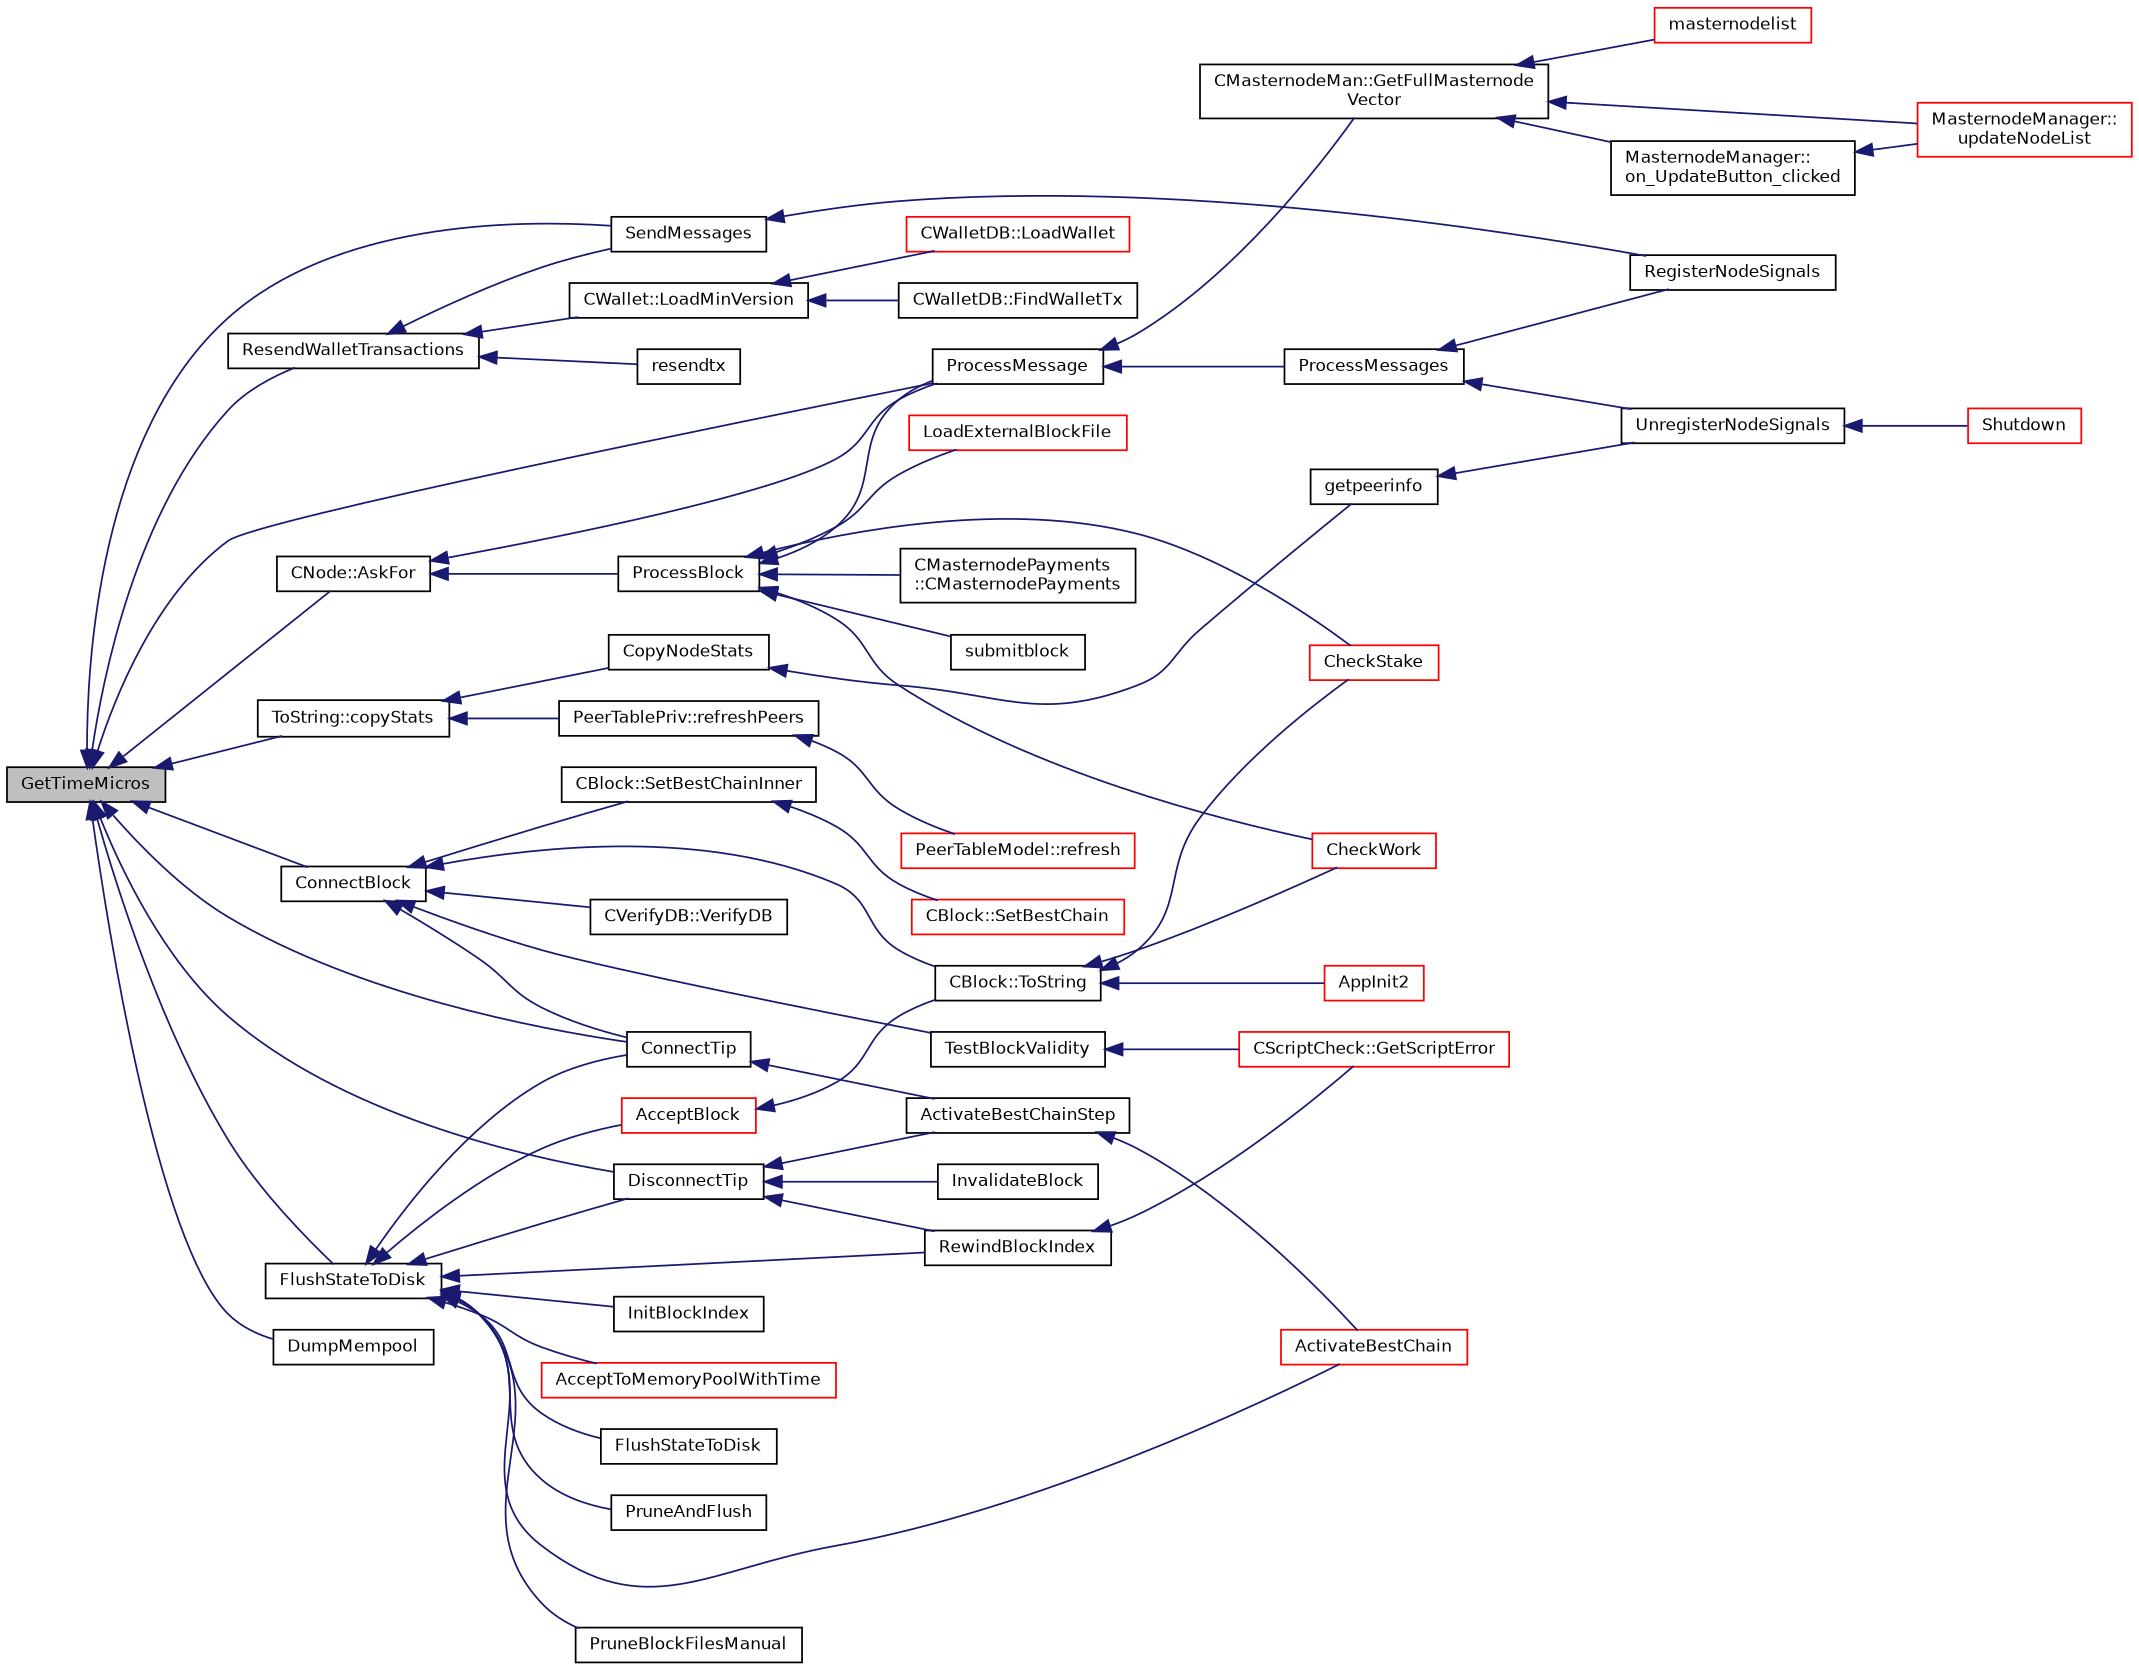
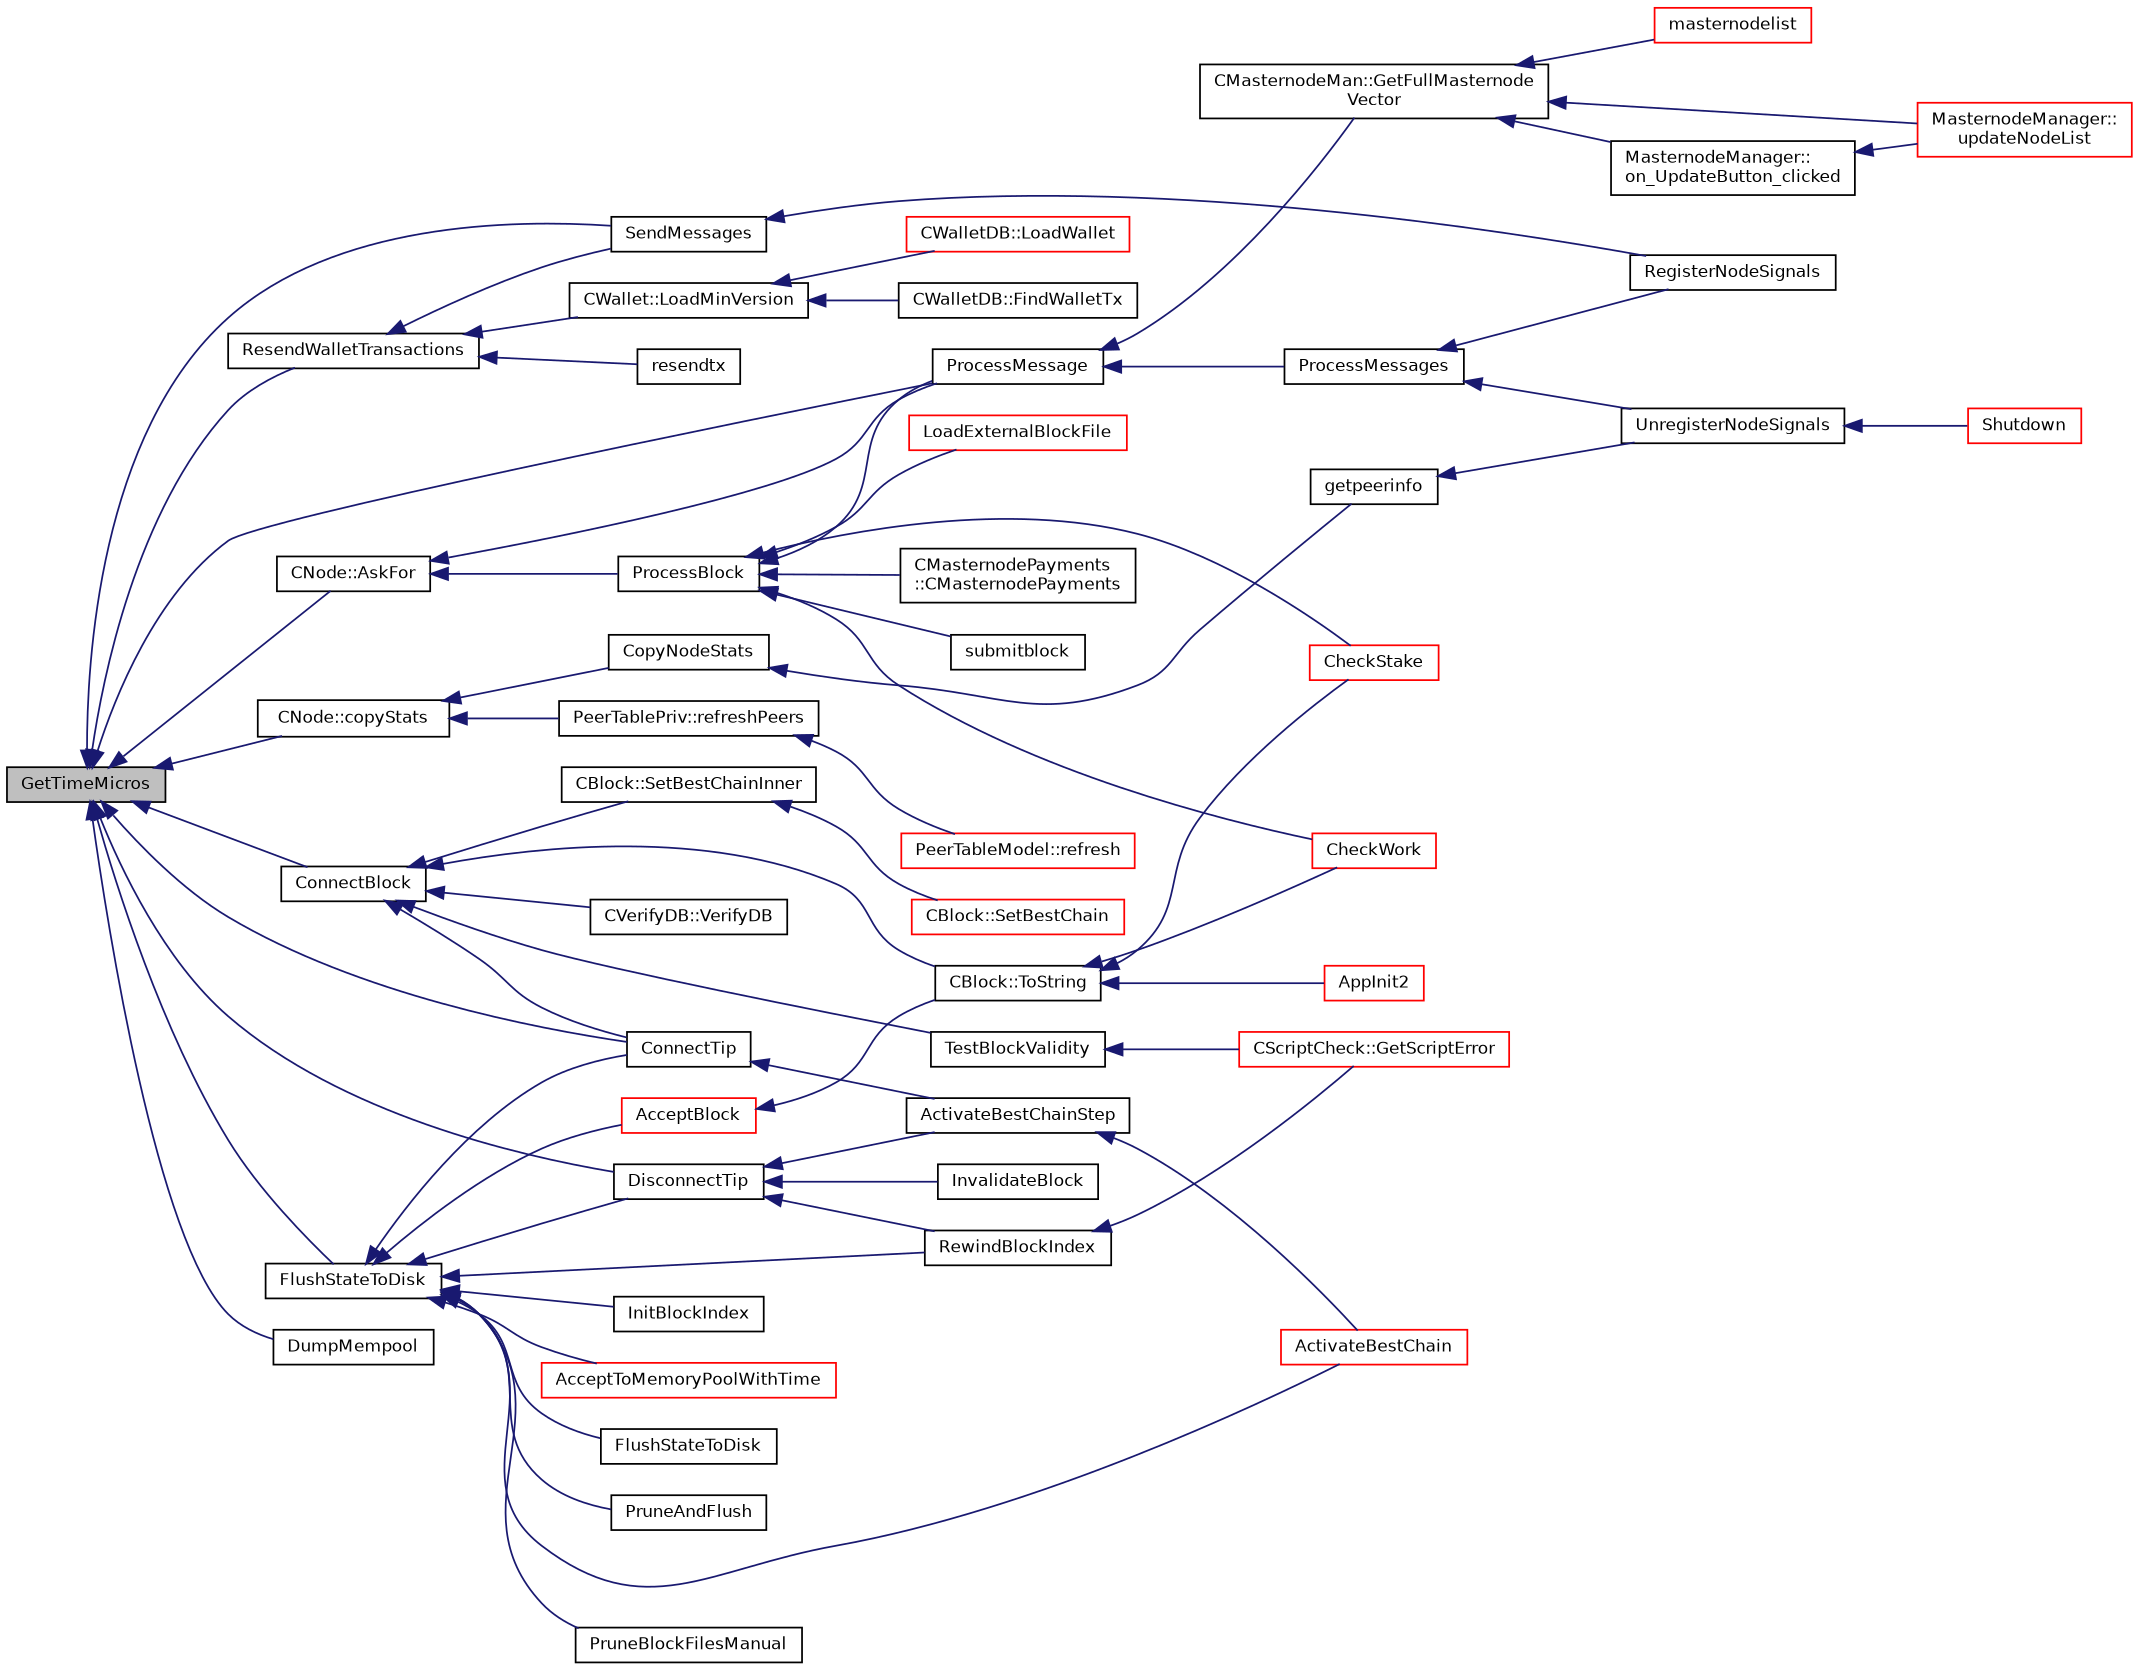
(354, 718) -> (354, 718)
